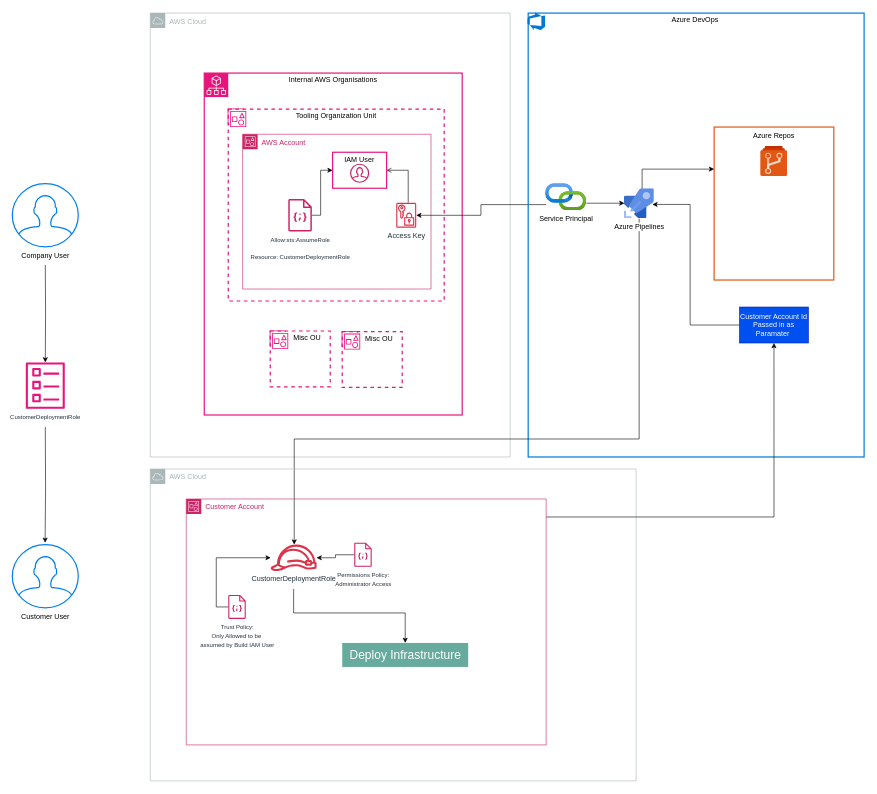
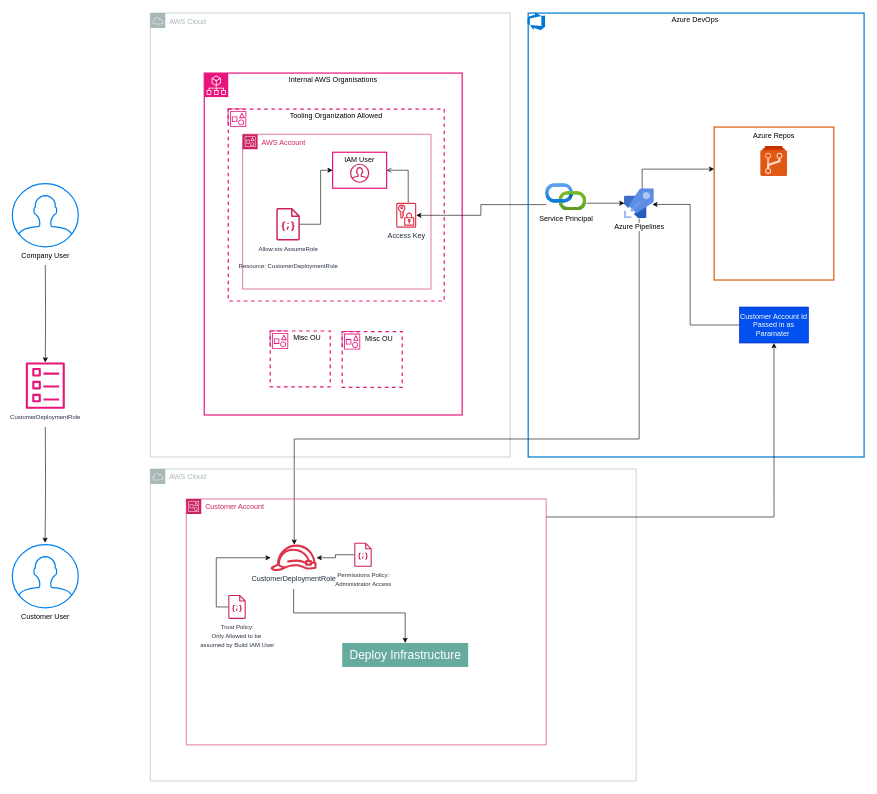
(336, 116) -> (336, 116)
(300, 215) -> (288, 224)
